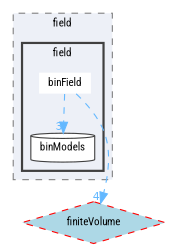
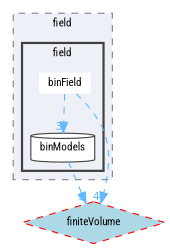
none -> (75, 178)
